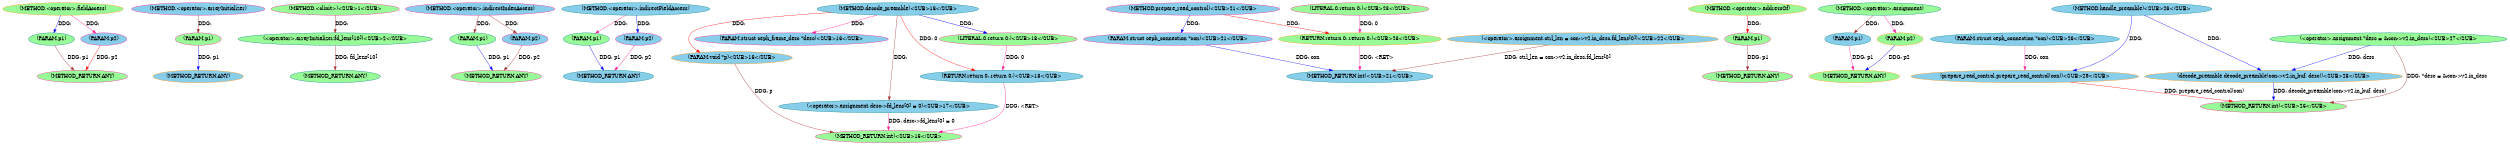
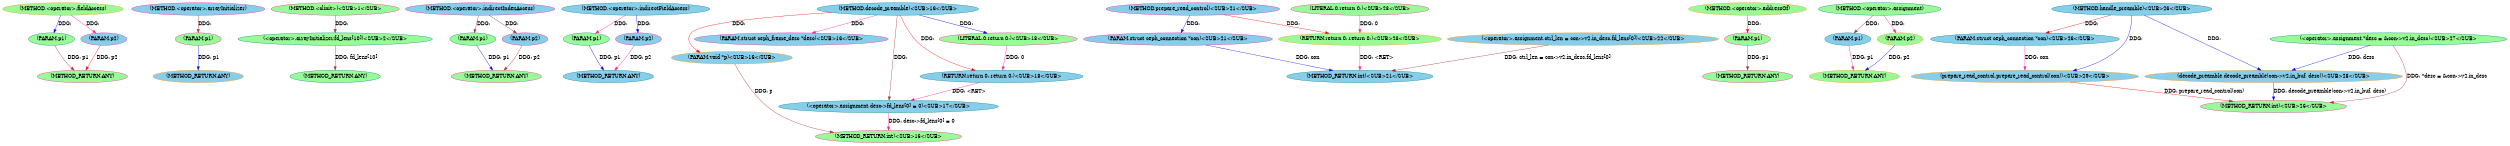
none -> (2080, 24)
(928, 39) -> (928, 39)
(988, 121) -> (947, 91)
